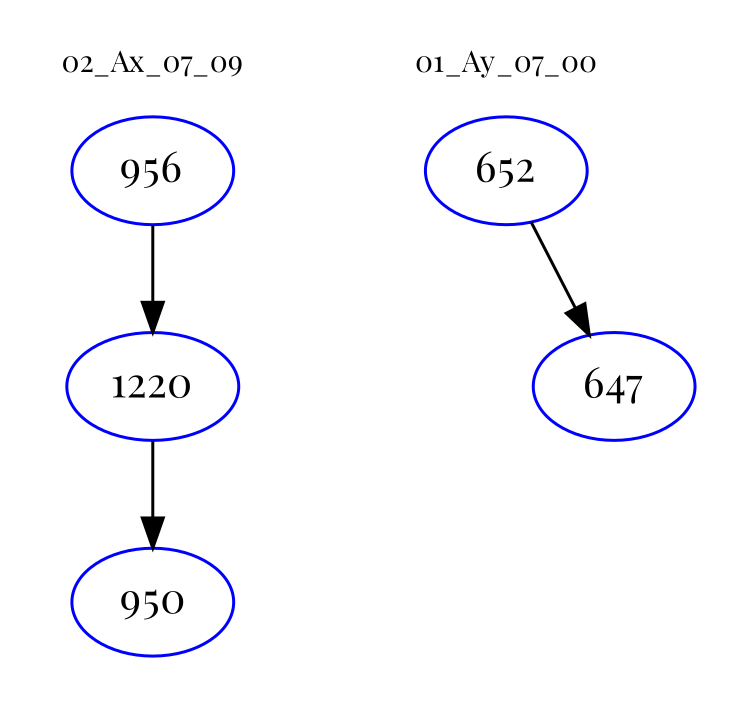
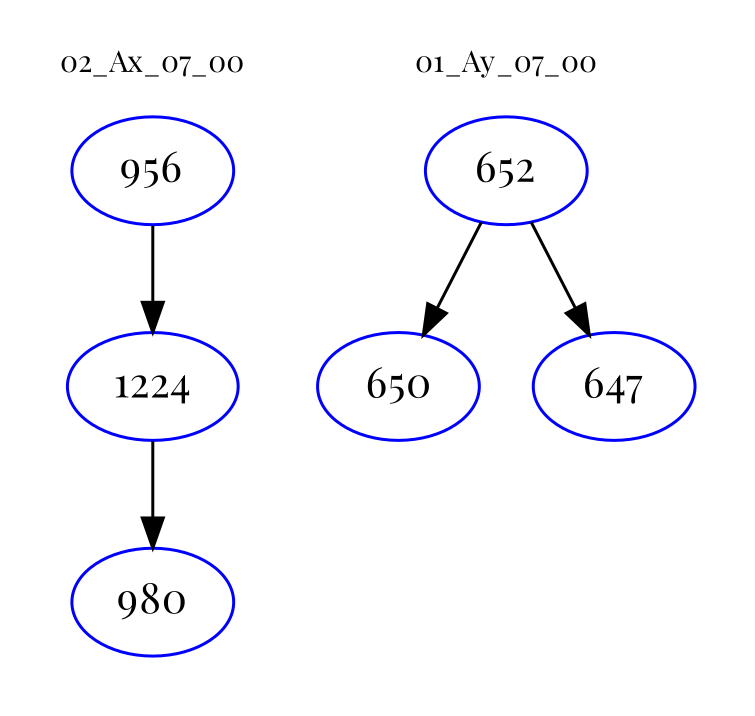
(153, 64) -> (153, 64)
(153, 386) -> (153, 386)
none -> (398, 386)
(153, 602) -> (153, 602)
